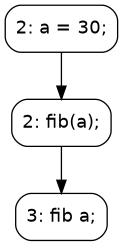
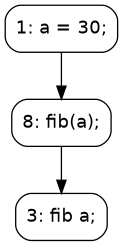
(61, 29) -> (61, 29)
(61, 123) -> (61, 123)
